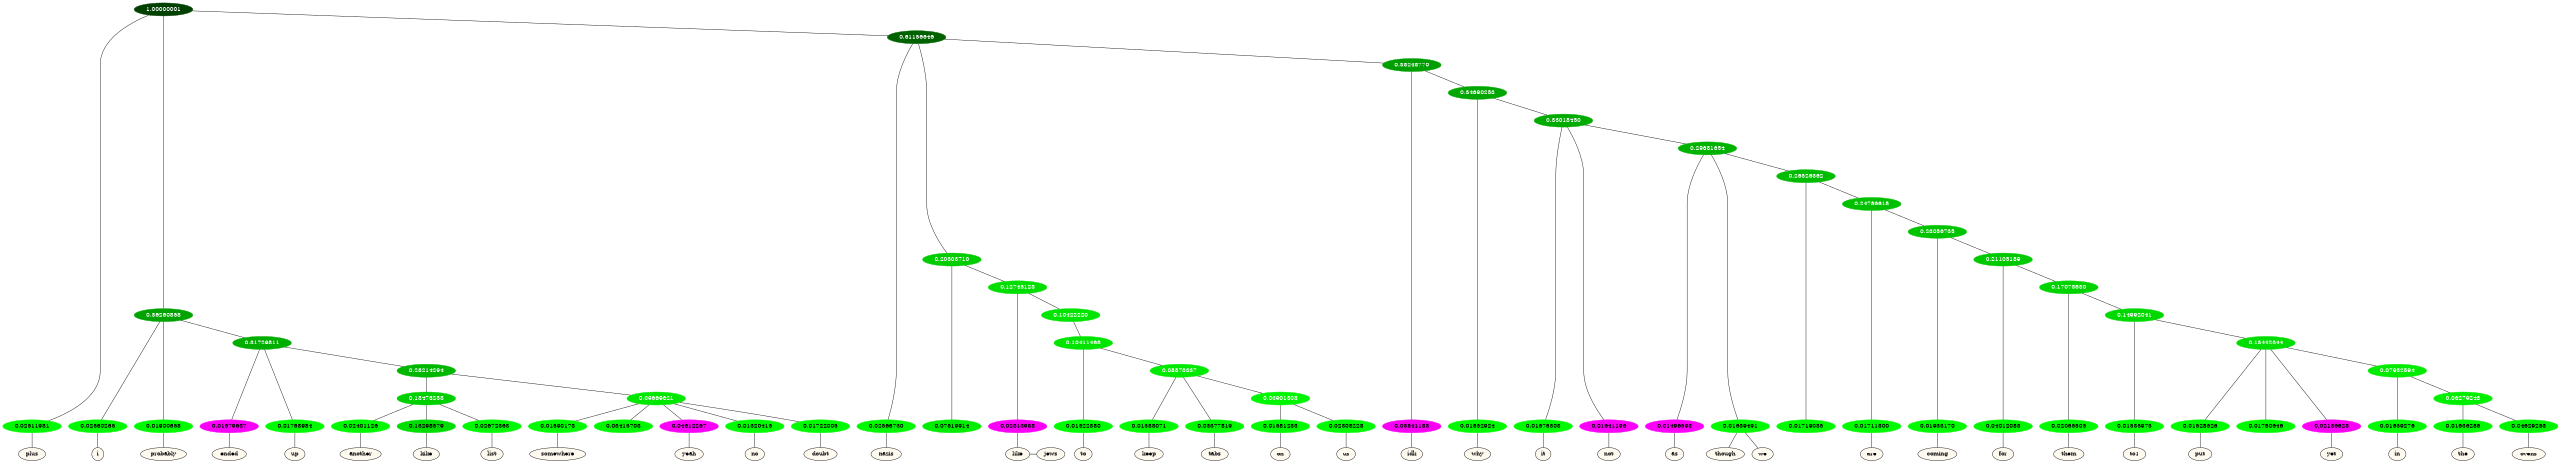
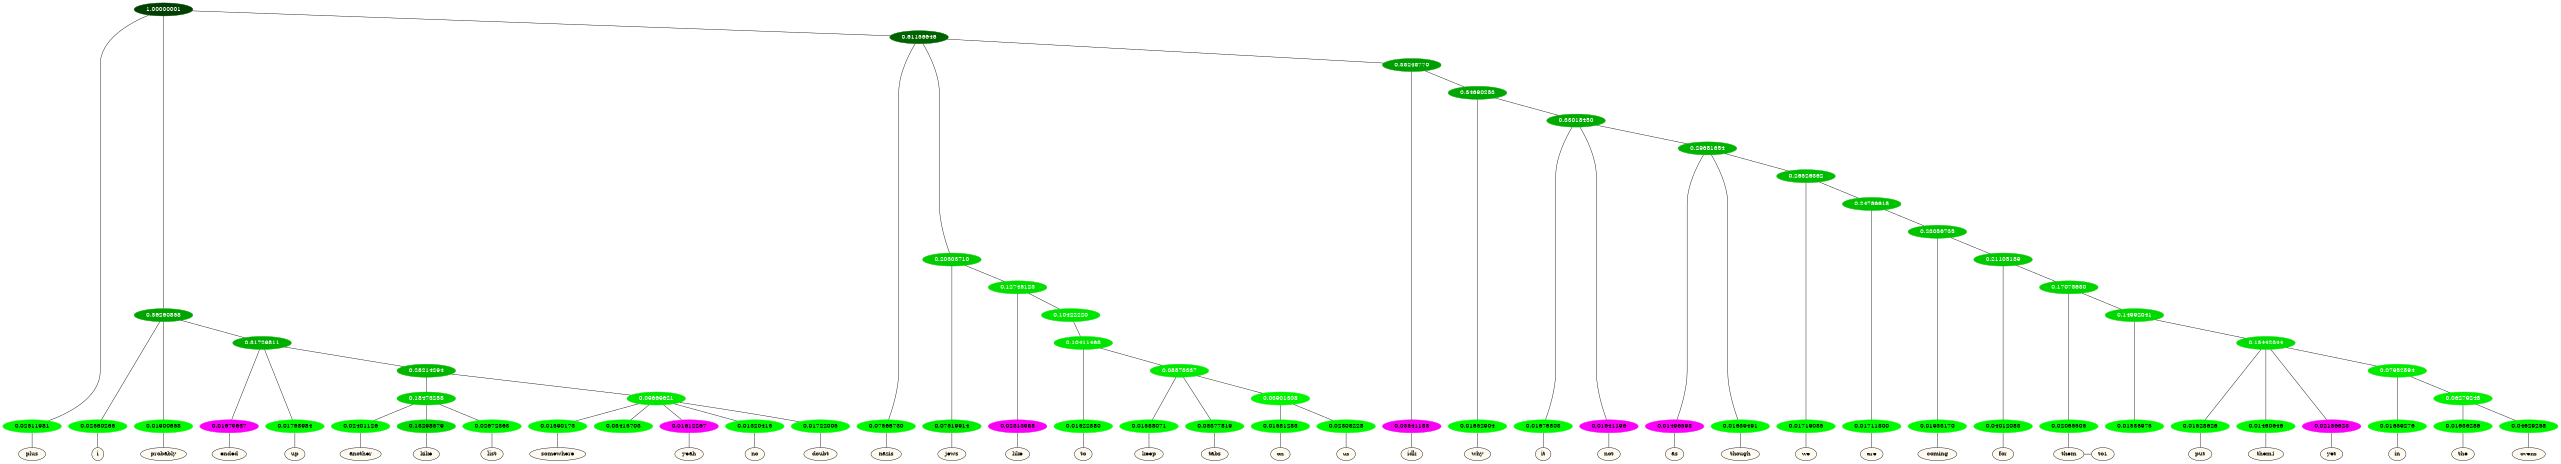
(689, 426) -> (689, 426)
(886, 426) -> (886, 426)
(1477, 426) -> (1477, 426)
(2266, 426) -> (2266, 426)
(2134, 440) -> (2088, 454)
(1752, 441) -> (1806, 440)
(1033, 454) -> (952, 440)
none -> (2266, 454)
